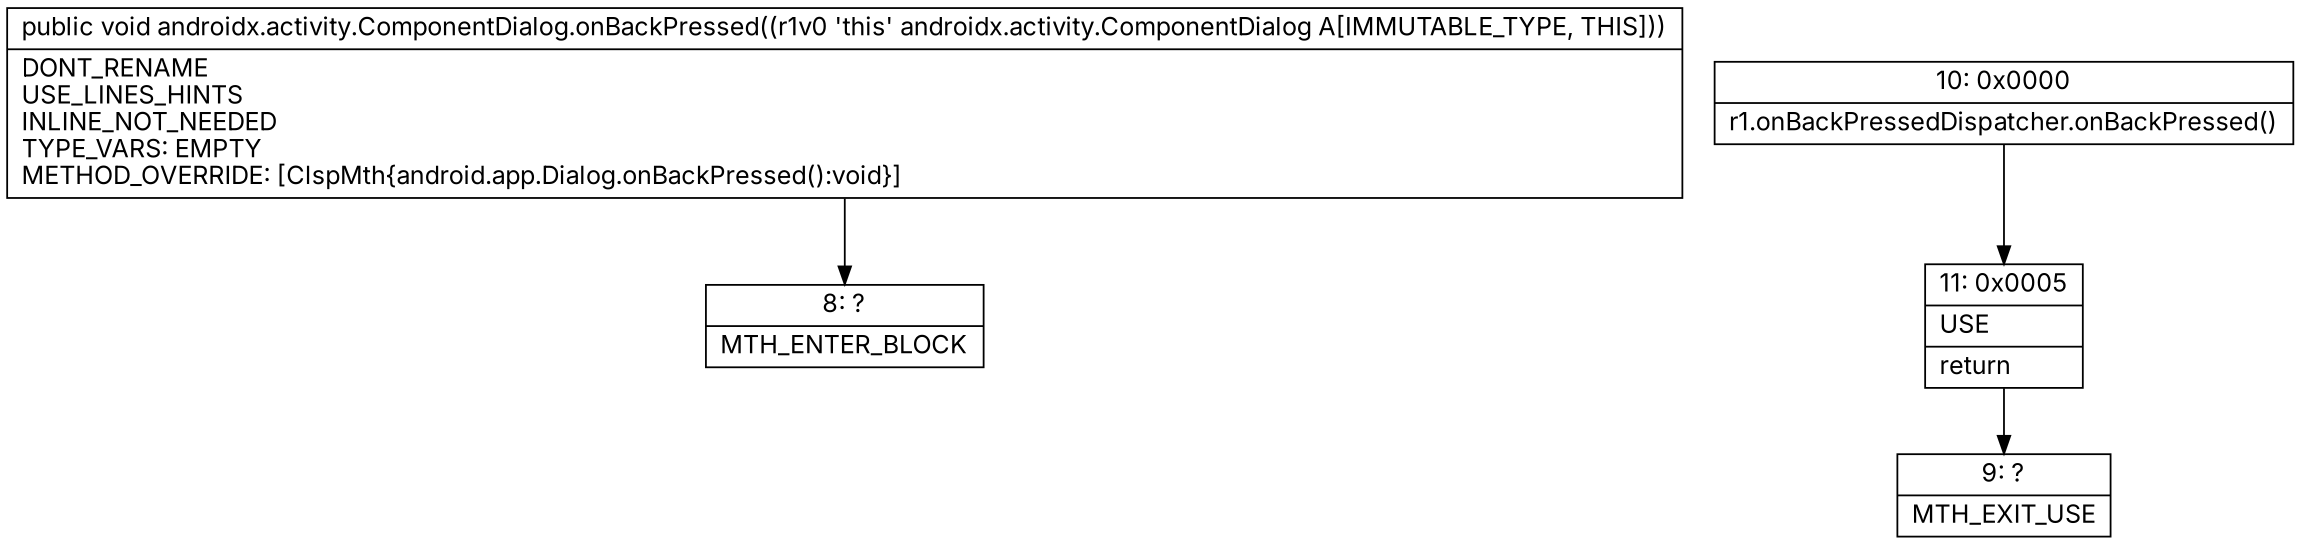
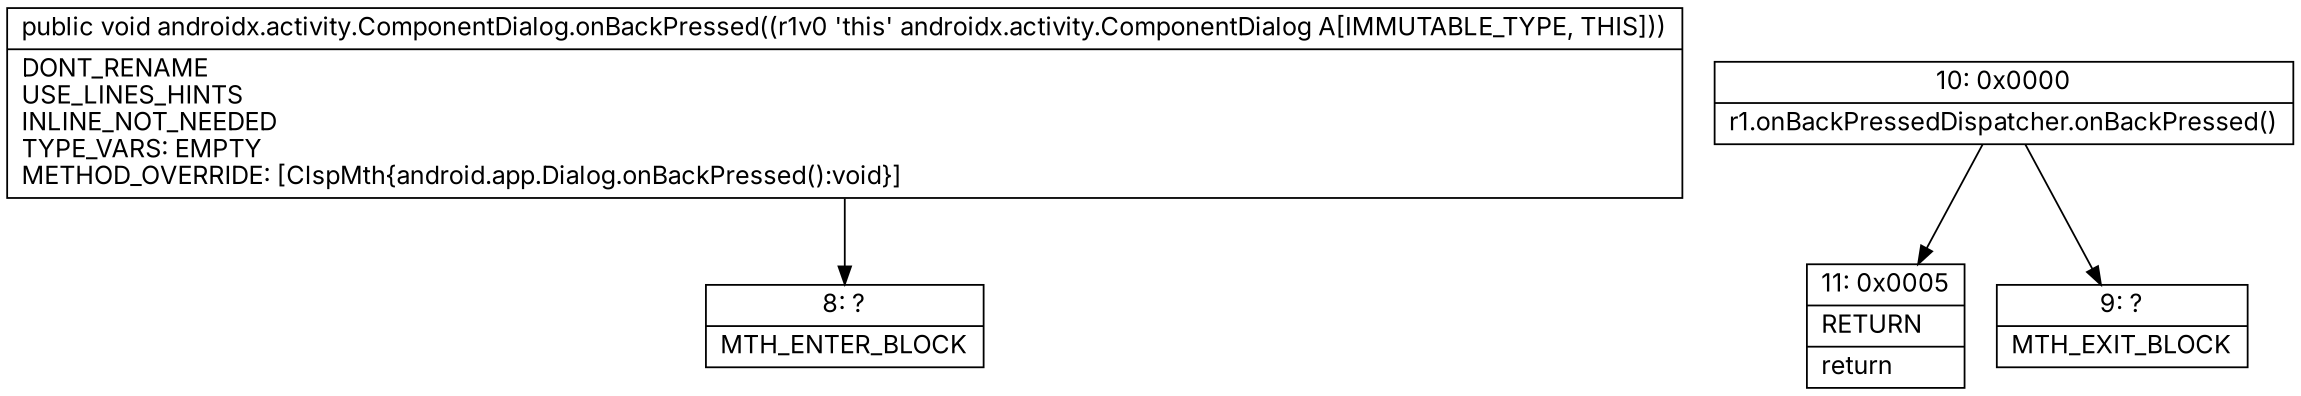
(1965, 325) -> (1872, 325)
(2004, 412) -> (2059, 207)
(2004, 515) -> (2122, 346)
